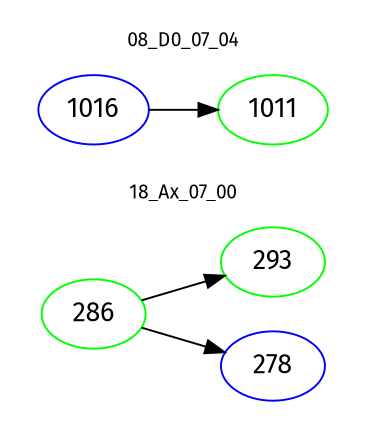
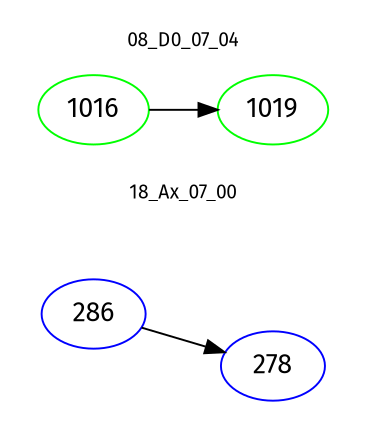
(94, 110) -> (94, 110)
(273, 110) -> (273, 110)
(273, 262) -> none
(94, 314) -> (94, 314)
